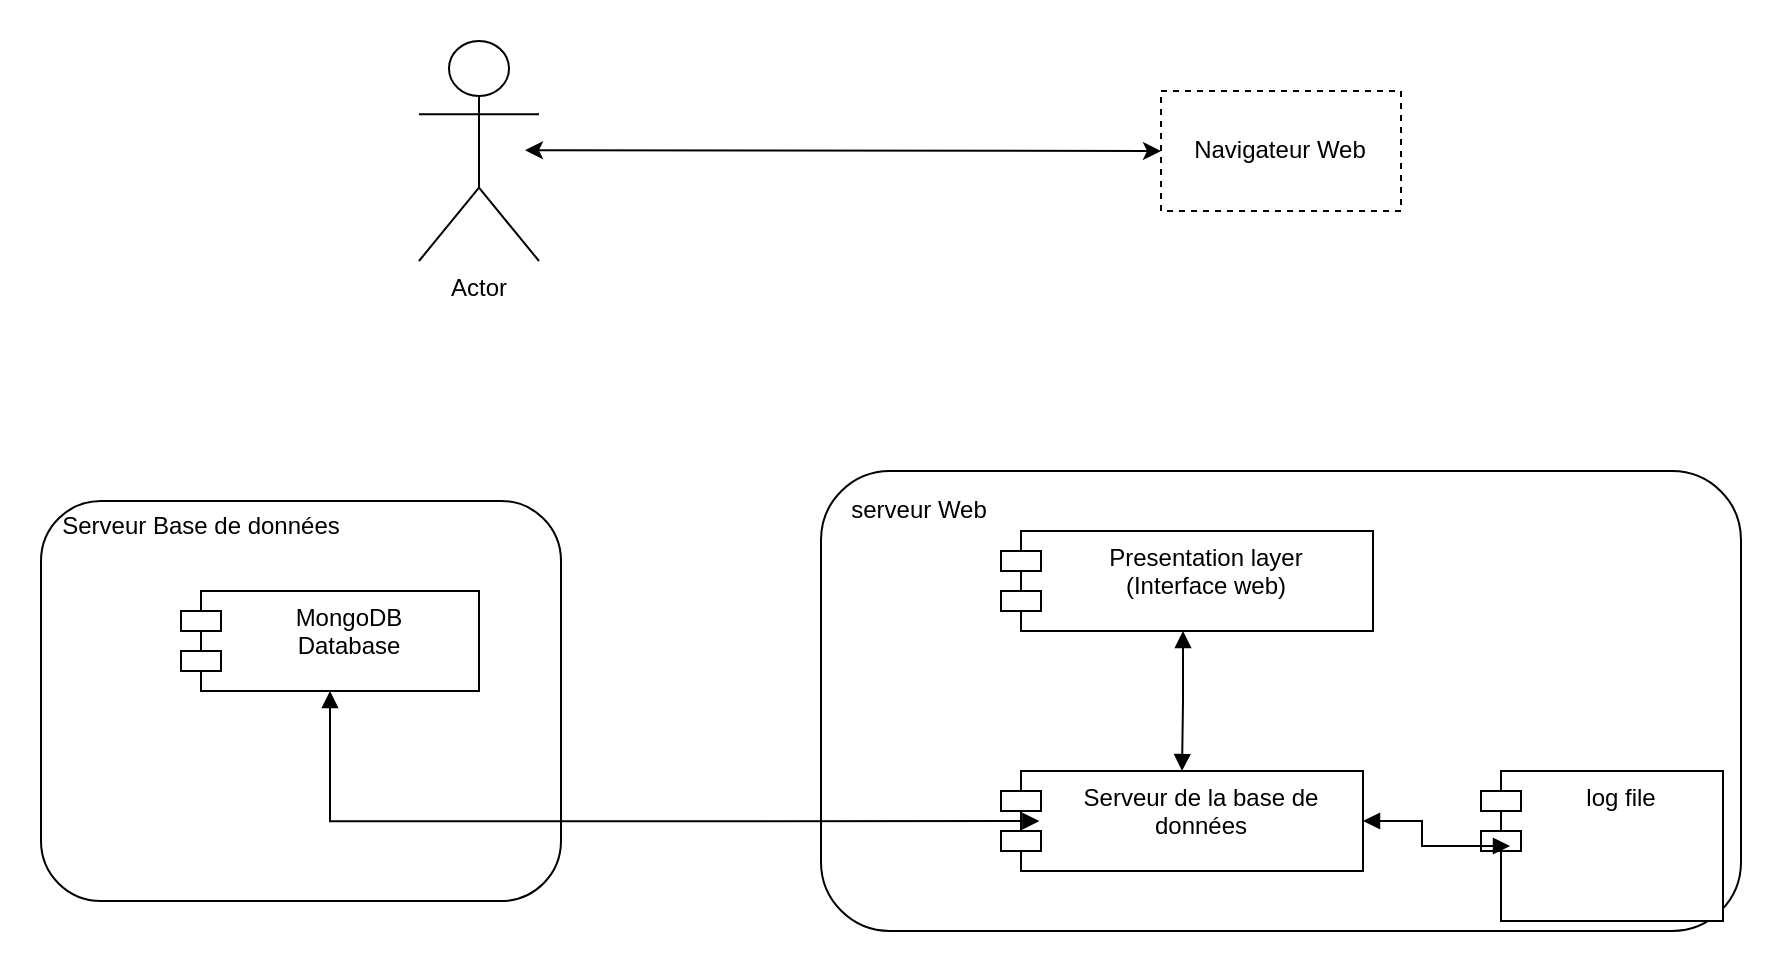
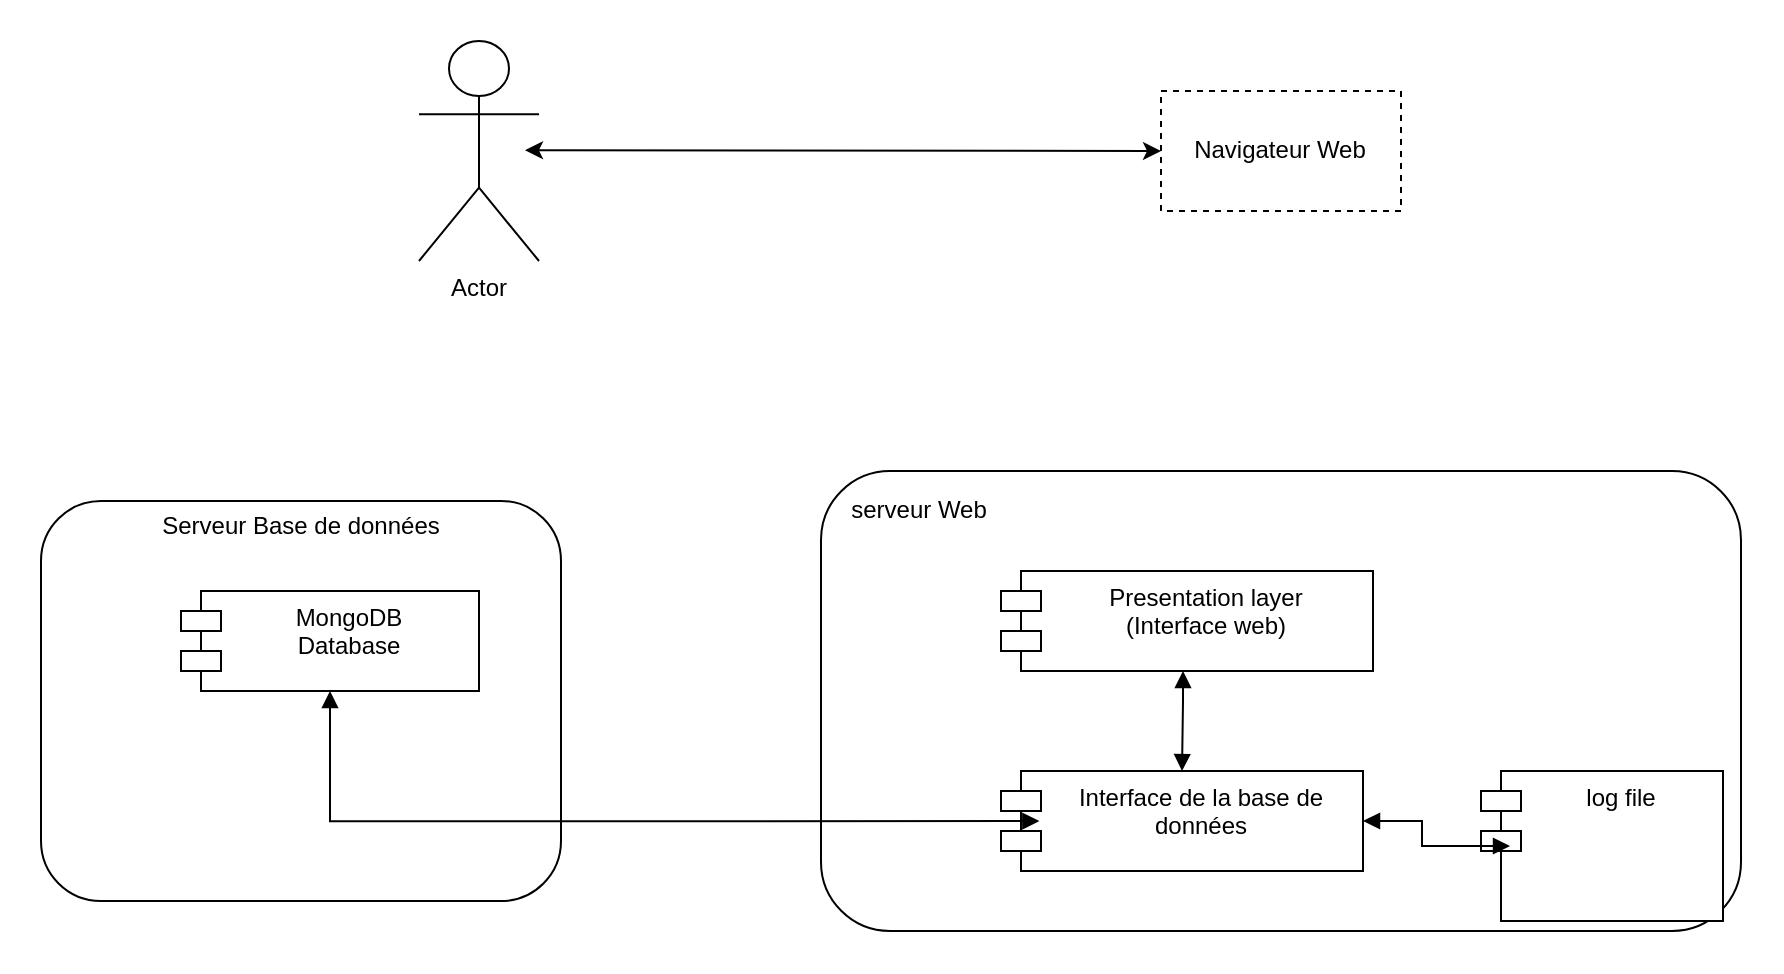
(202, 527) -> (302, 527)
(1187, 581) -> (1187, 621)
(1201, 798) -> (1201, 798)
